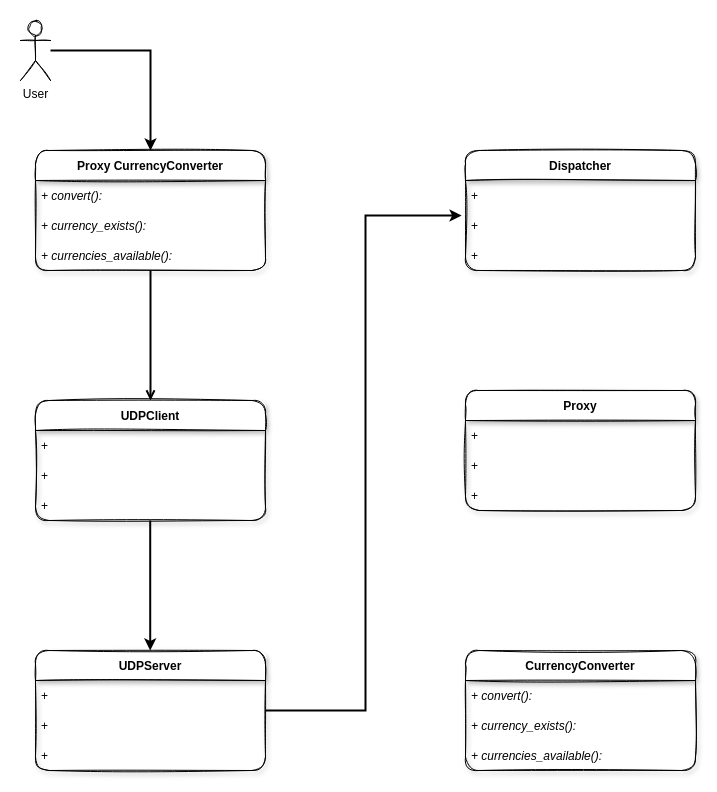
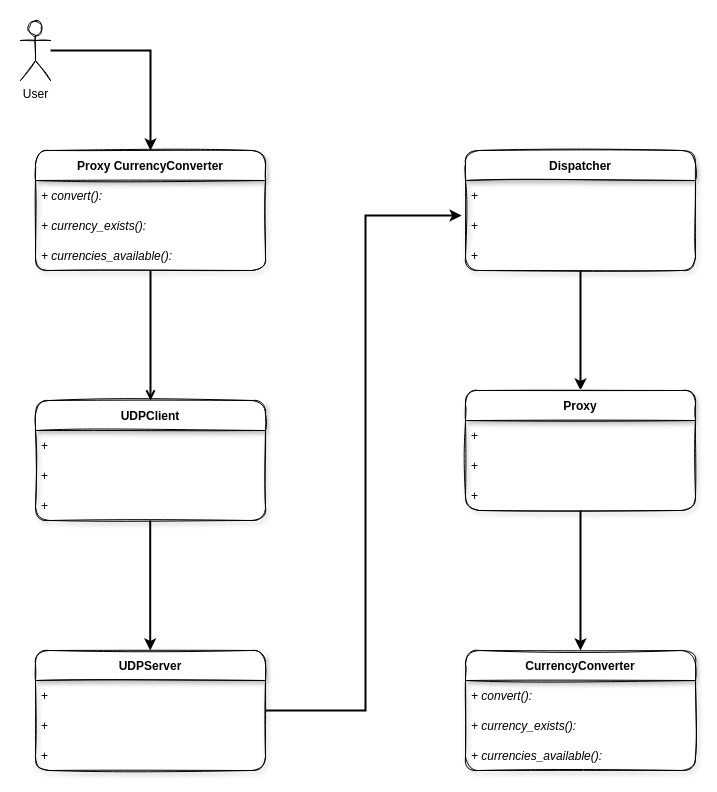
none -> (581, 326)
none -> (581, 576)
